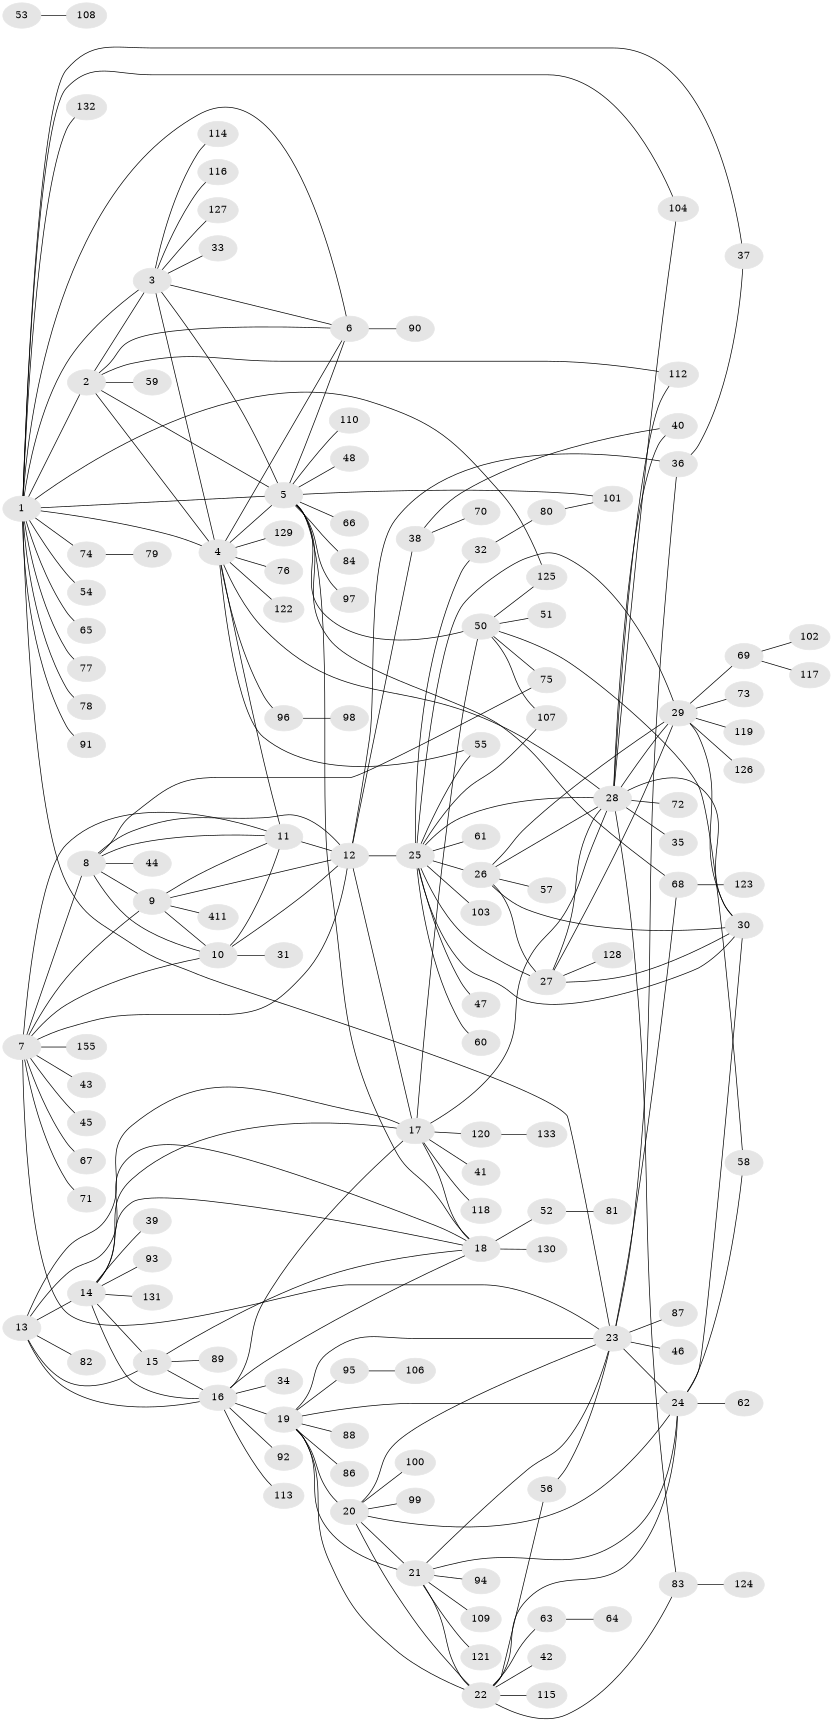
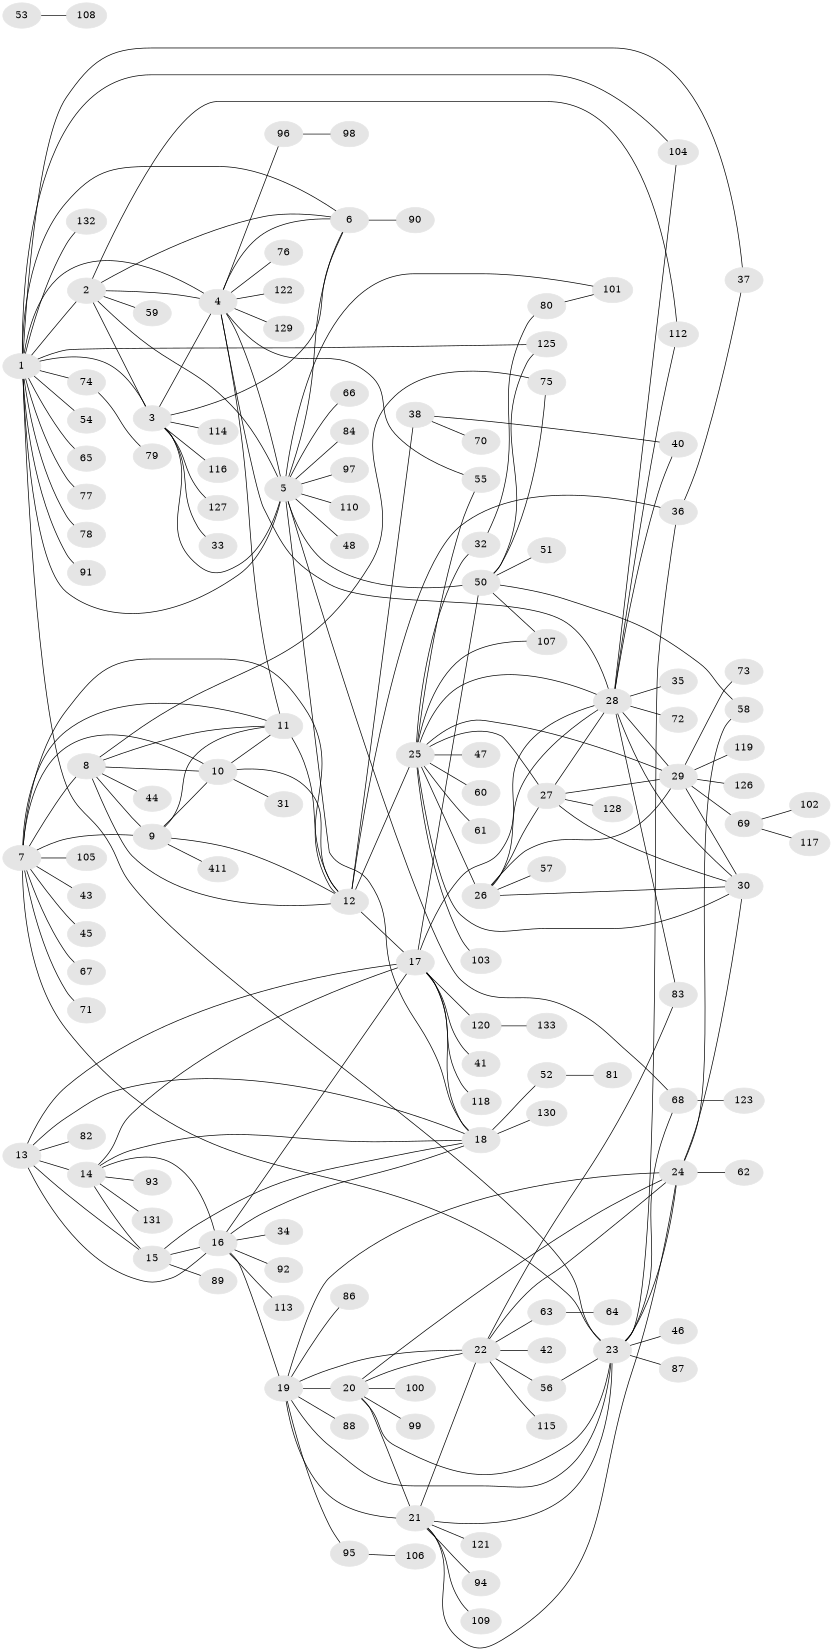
(87, 1047) -> (87, 858)
(152, 1221) -> none
(744, 1585) -> none
